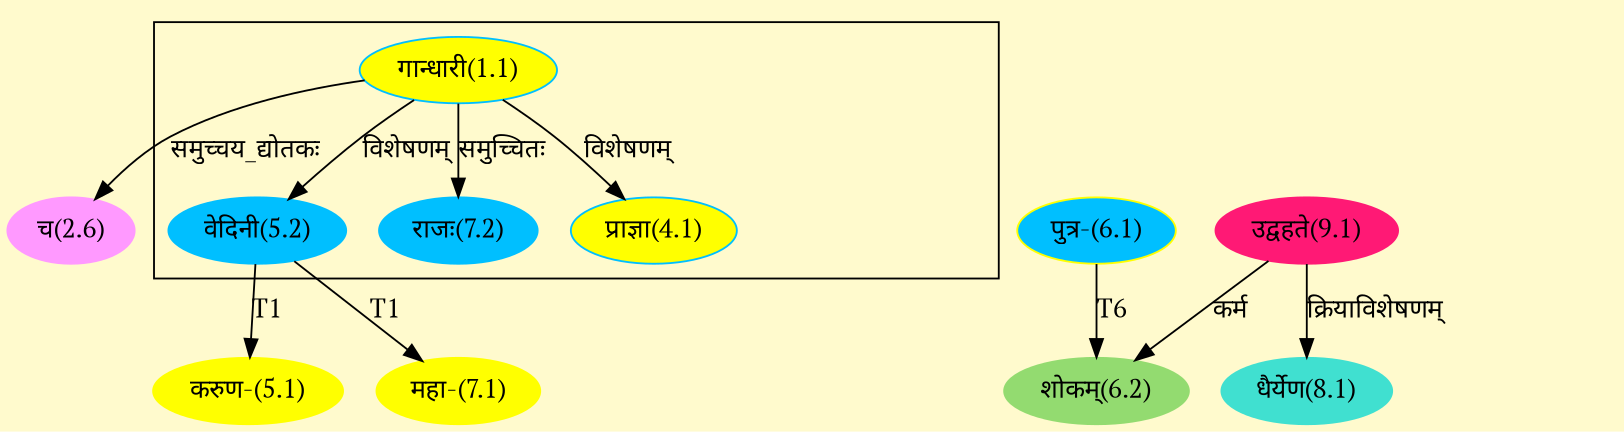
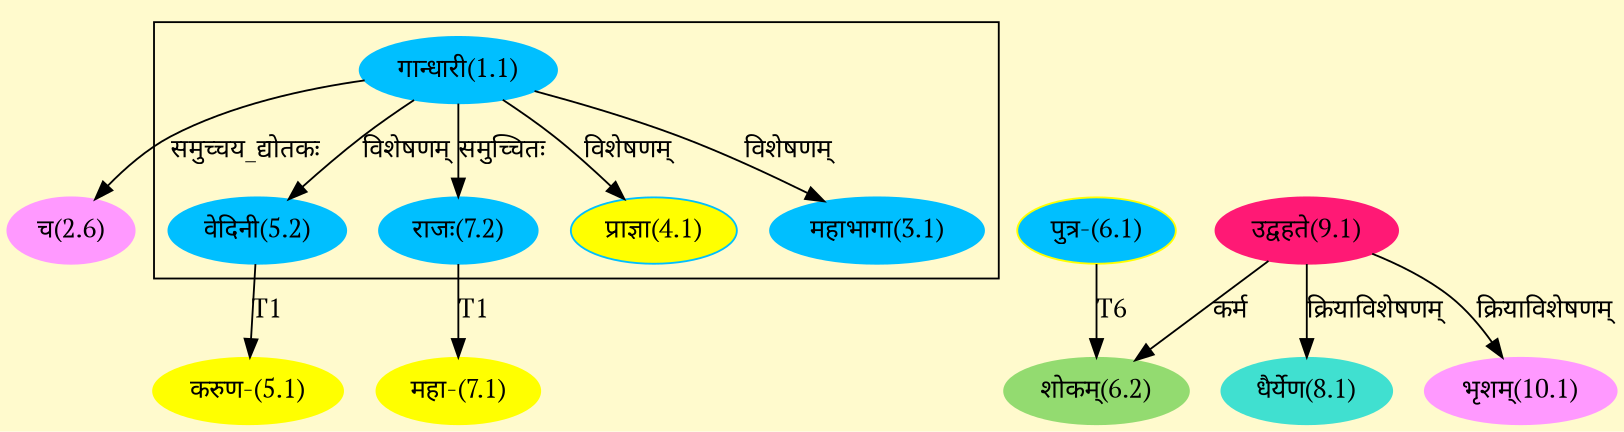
(458, 70) -> (458, 70)
none -> (877, 231)
(351, 305) -> (458, 301)
none -> (1521, 391)
